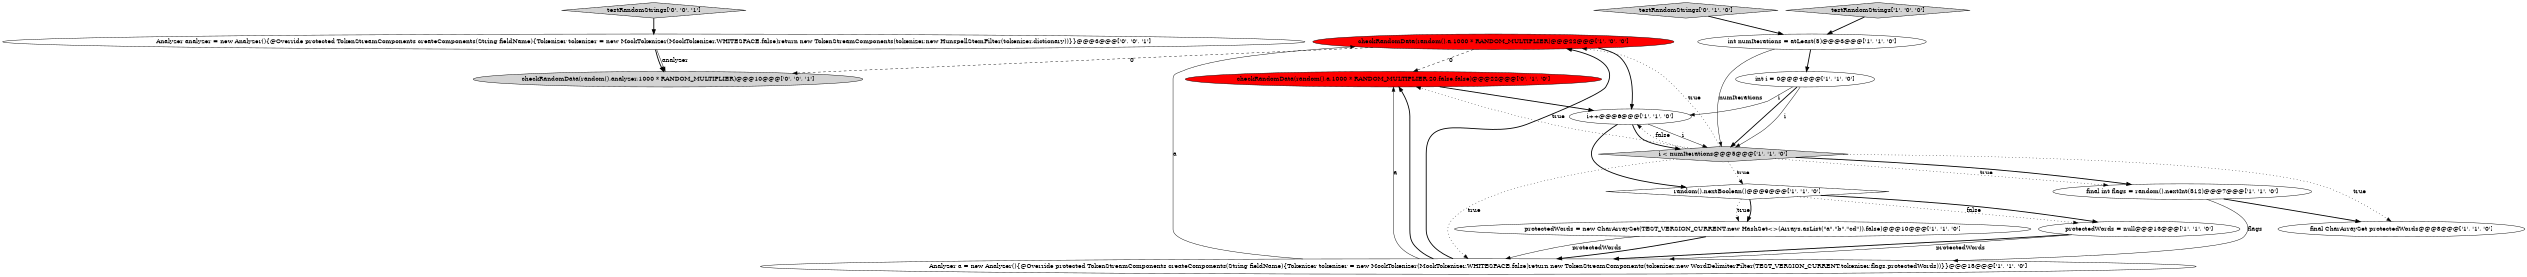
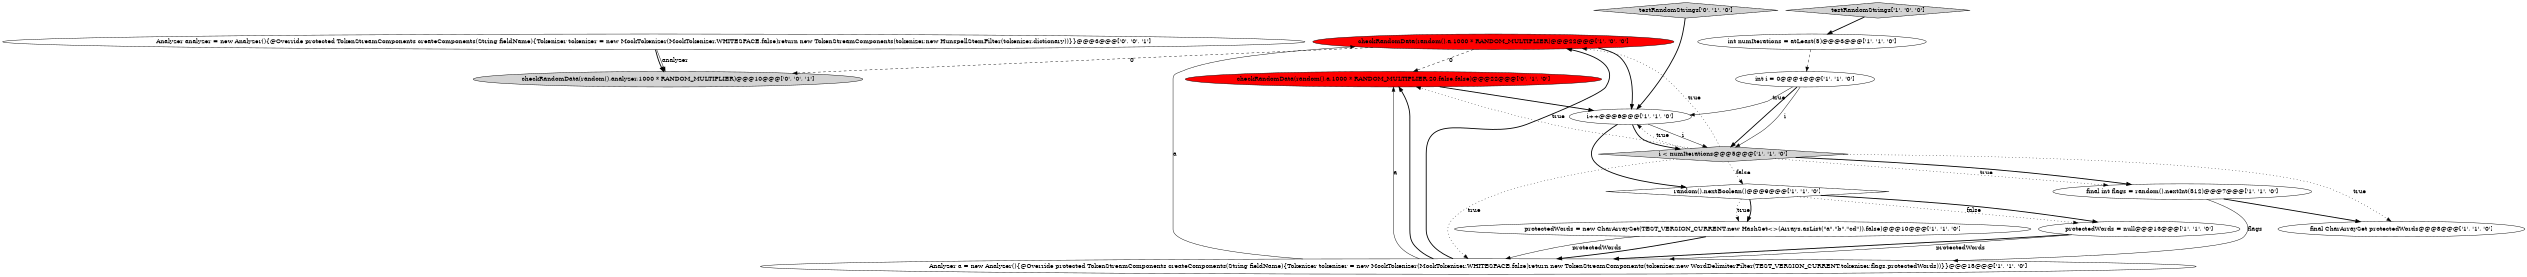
(654, 10) -> none
(1743, 25) -> (1670, 65)
(1809, 58) -> (1809, 58)
(1724, 82) -> none
(1779, 98) -> (1779, 98)
(1663, 135) -> (1663, 135)
(1743, 173) -> (1743, 173)
